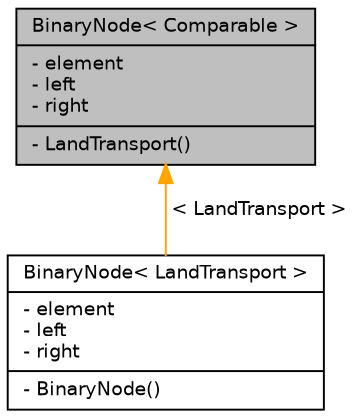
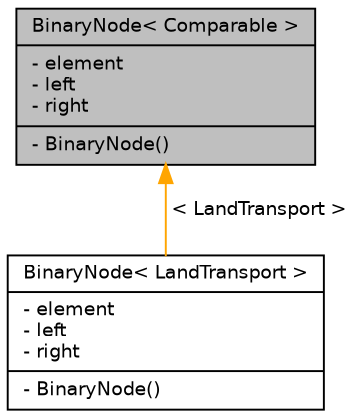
(112, 145) -> (101, 145)
